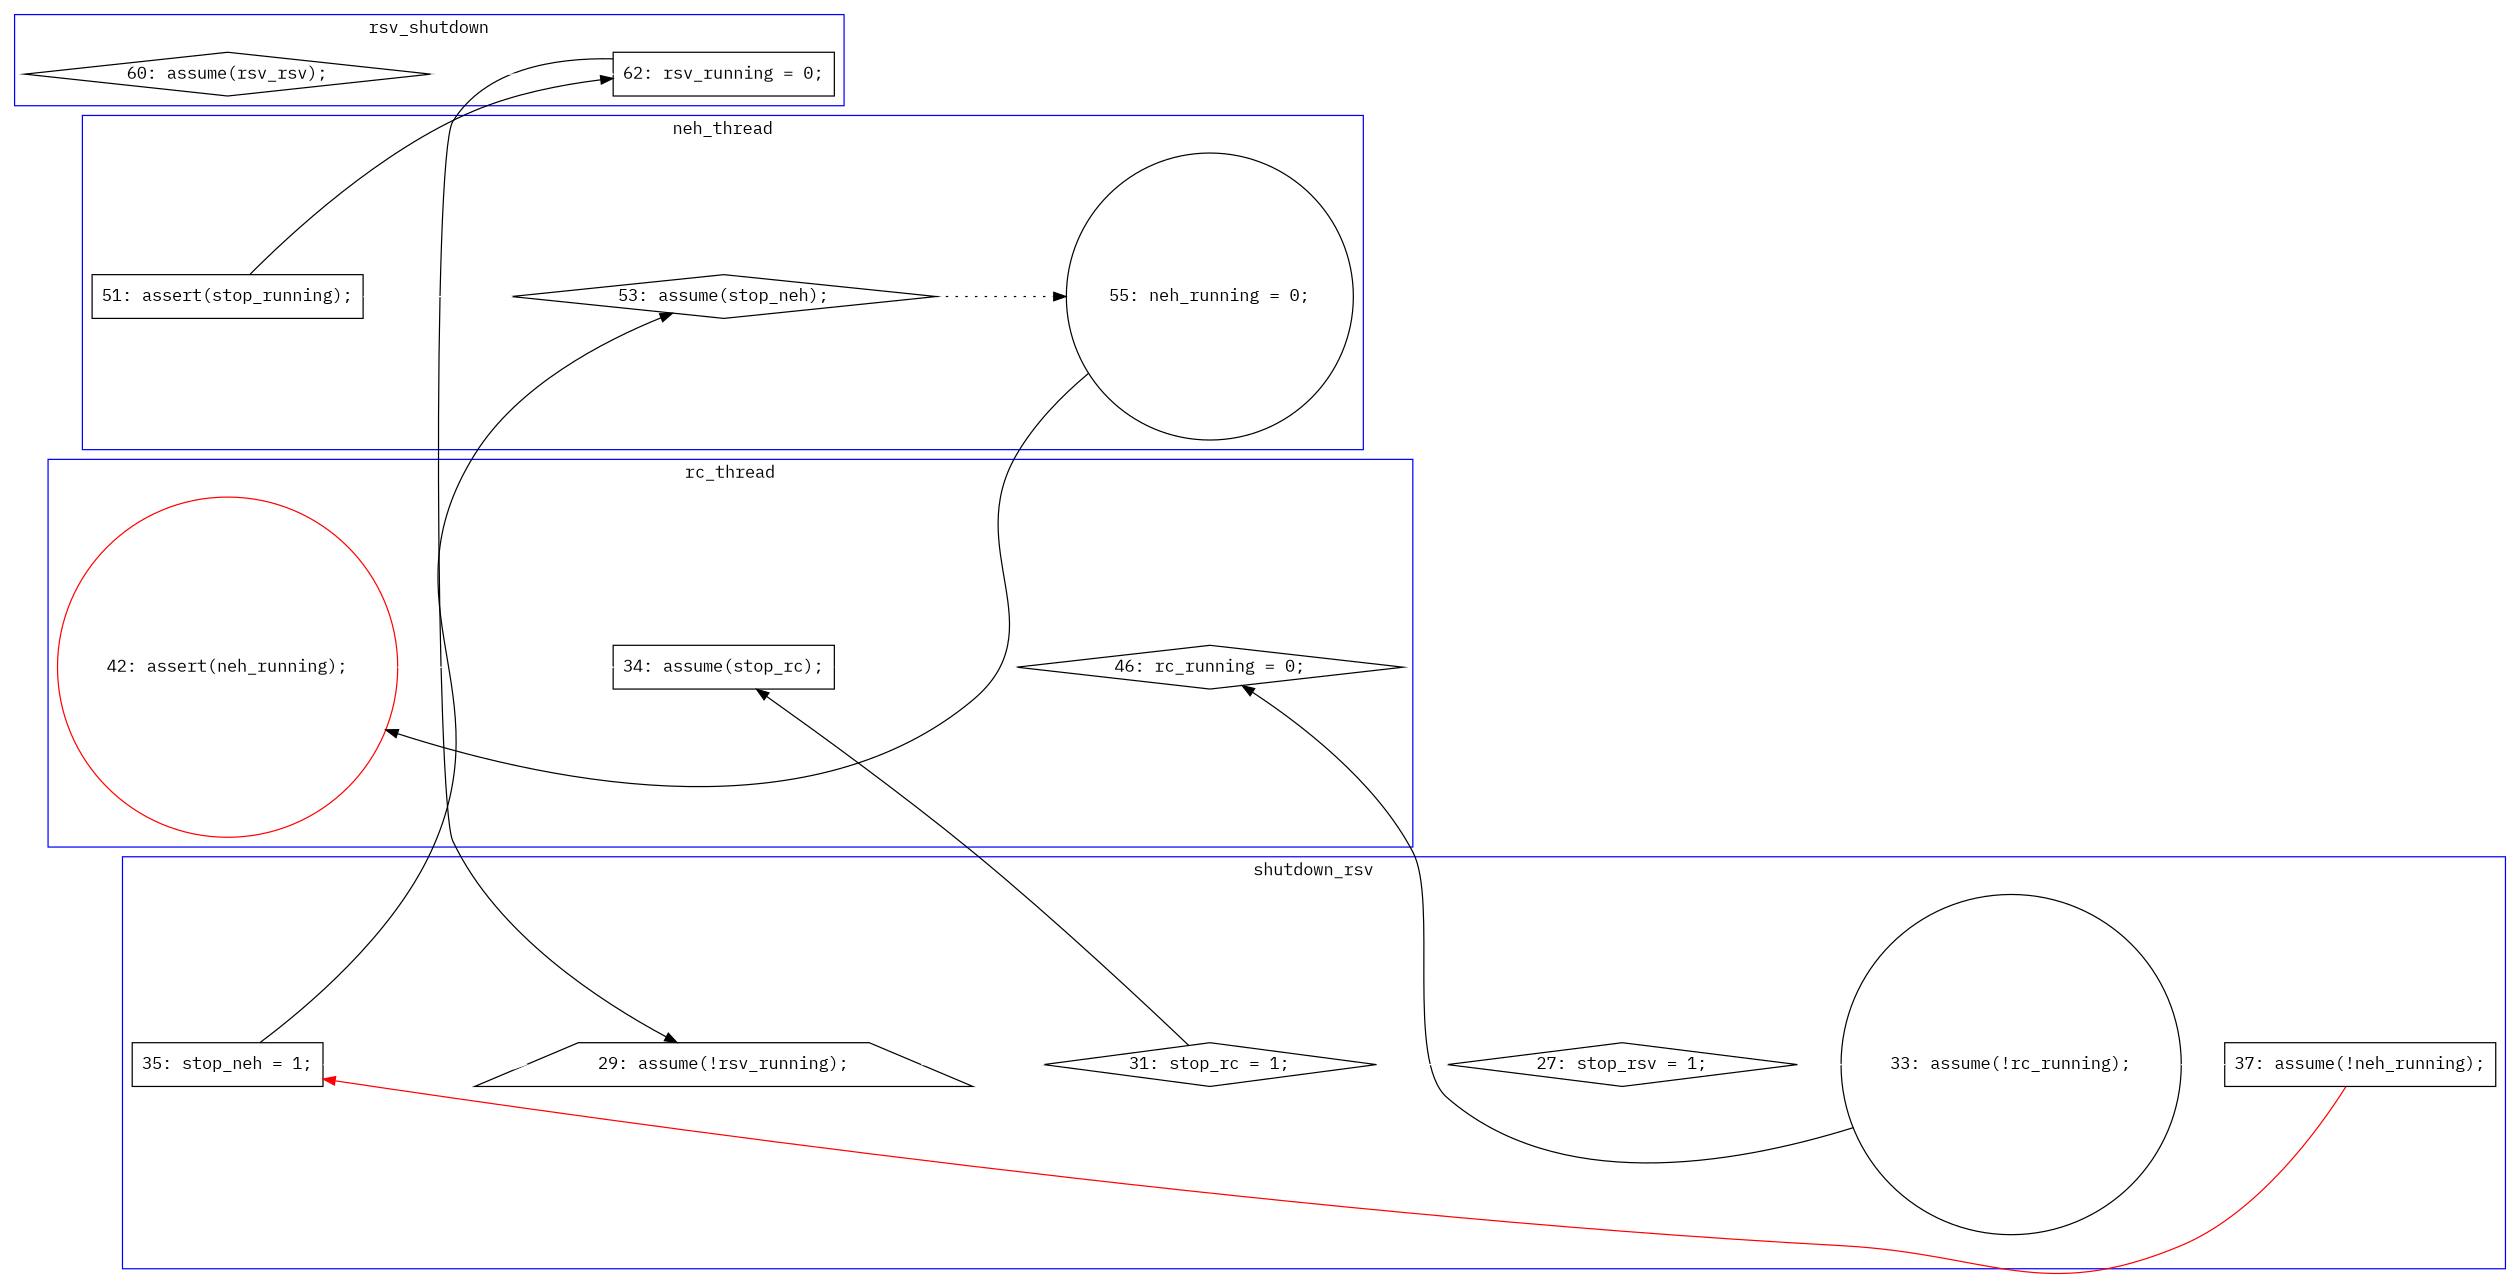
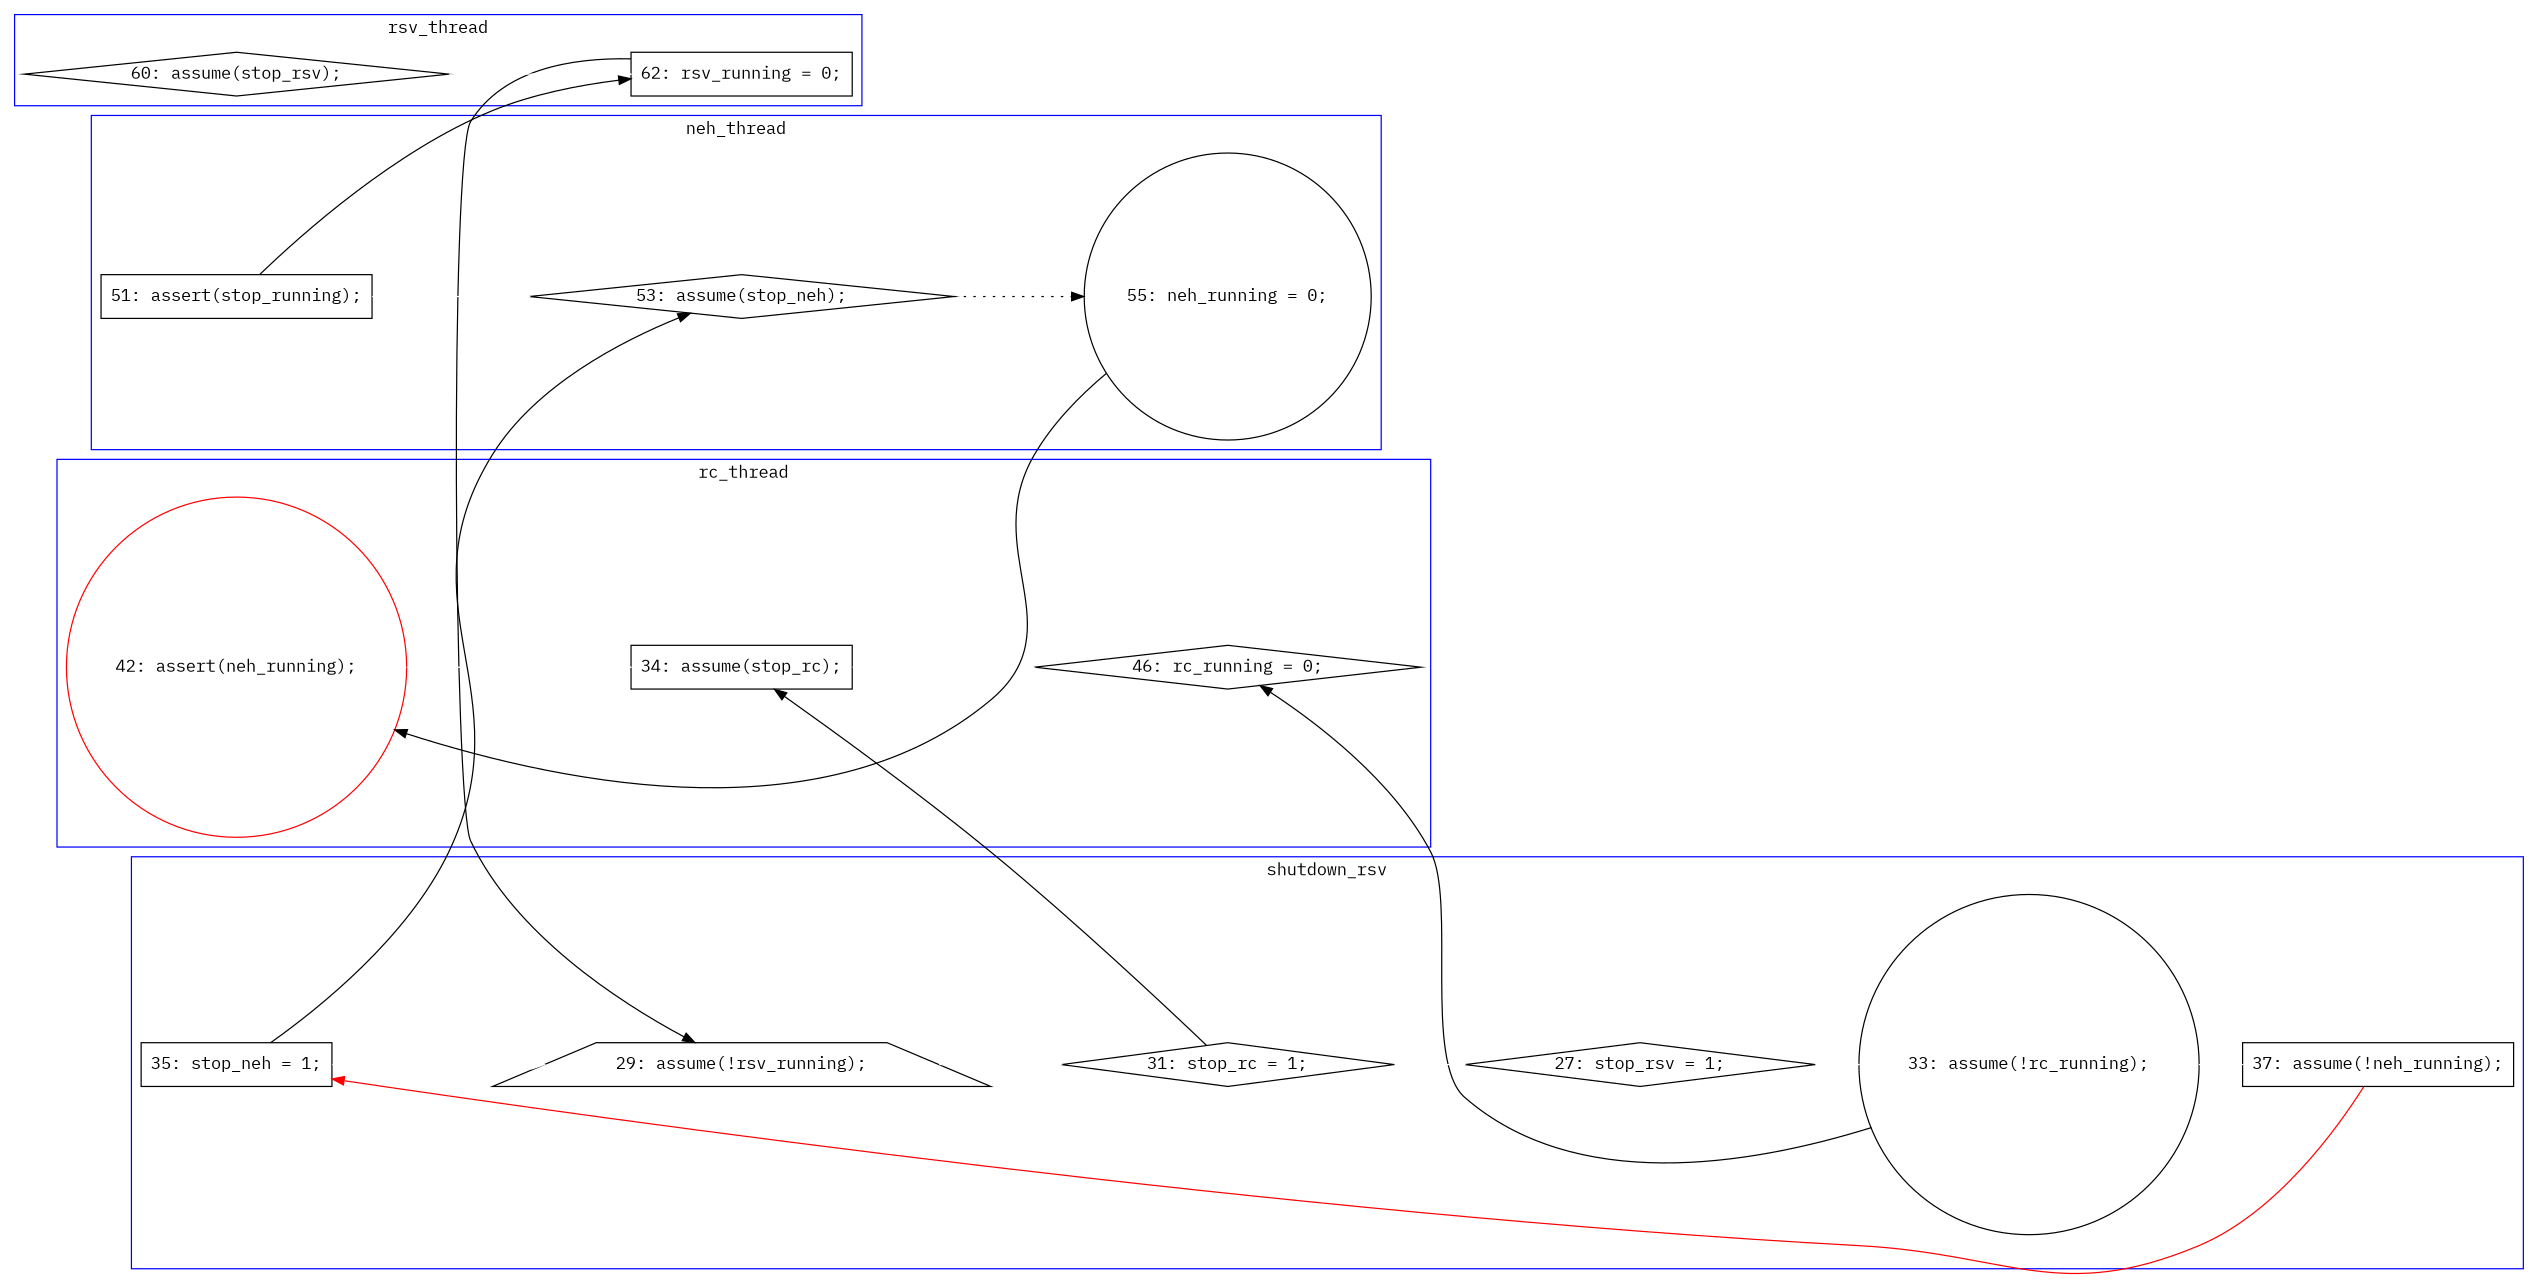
(429, 29) -> (438, 29)
(228, 74) -> (237, 74)
